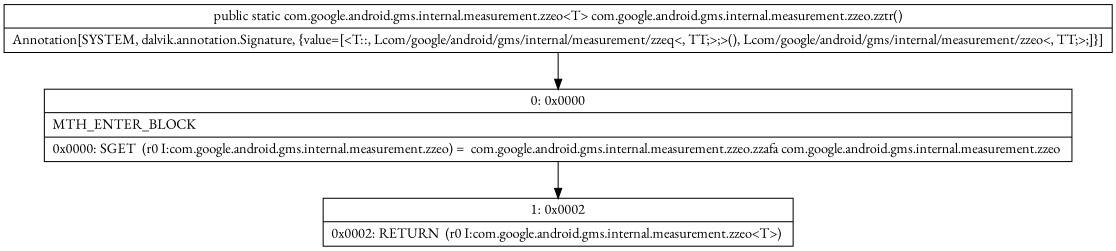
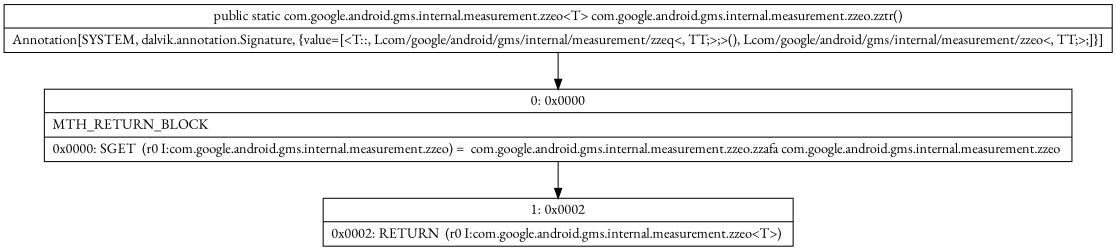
(125, 124) -> (131, 124)
